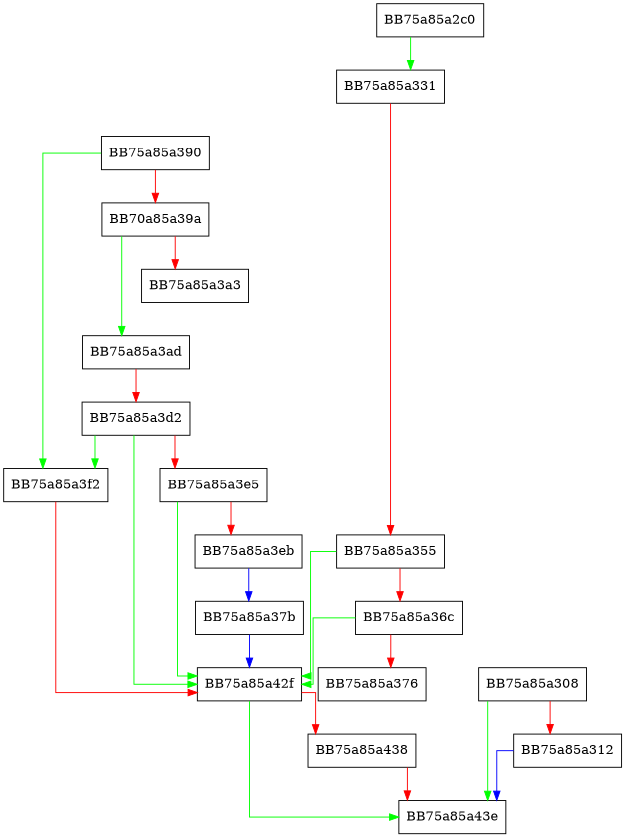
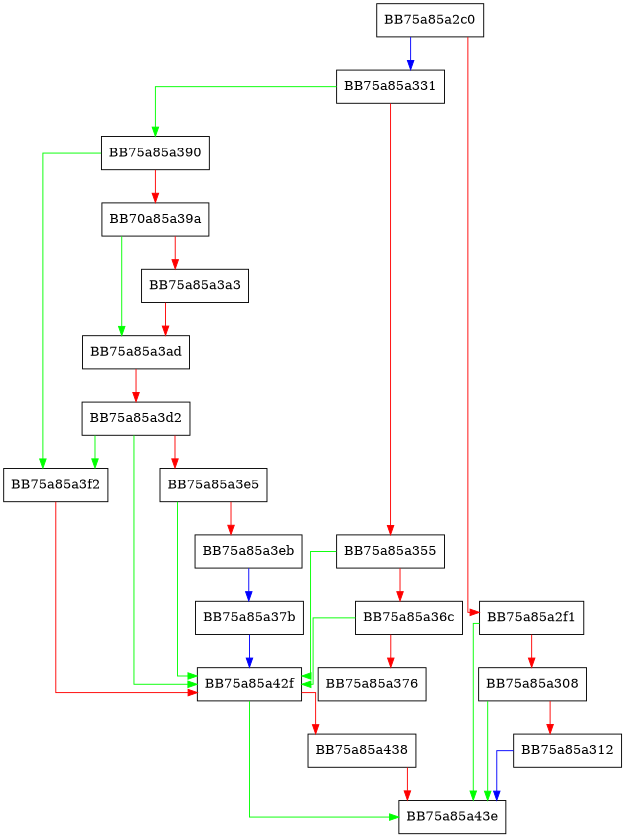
(411, 49) -> (411, 49)
none -> (226, 87)
none -> (166, 314)
none -> (532, 618)
